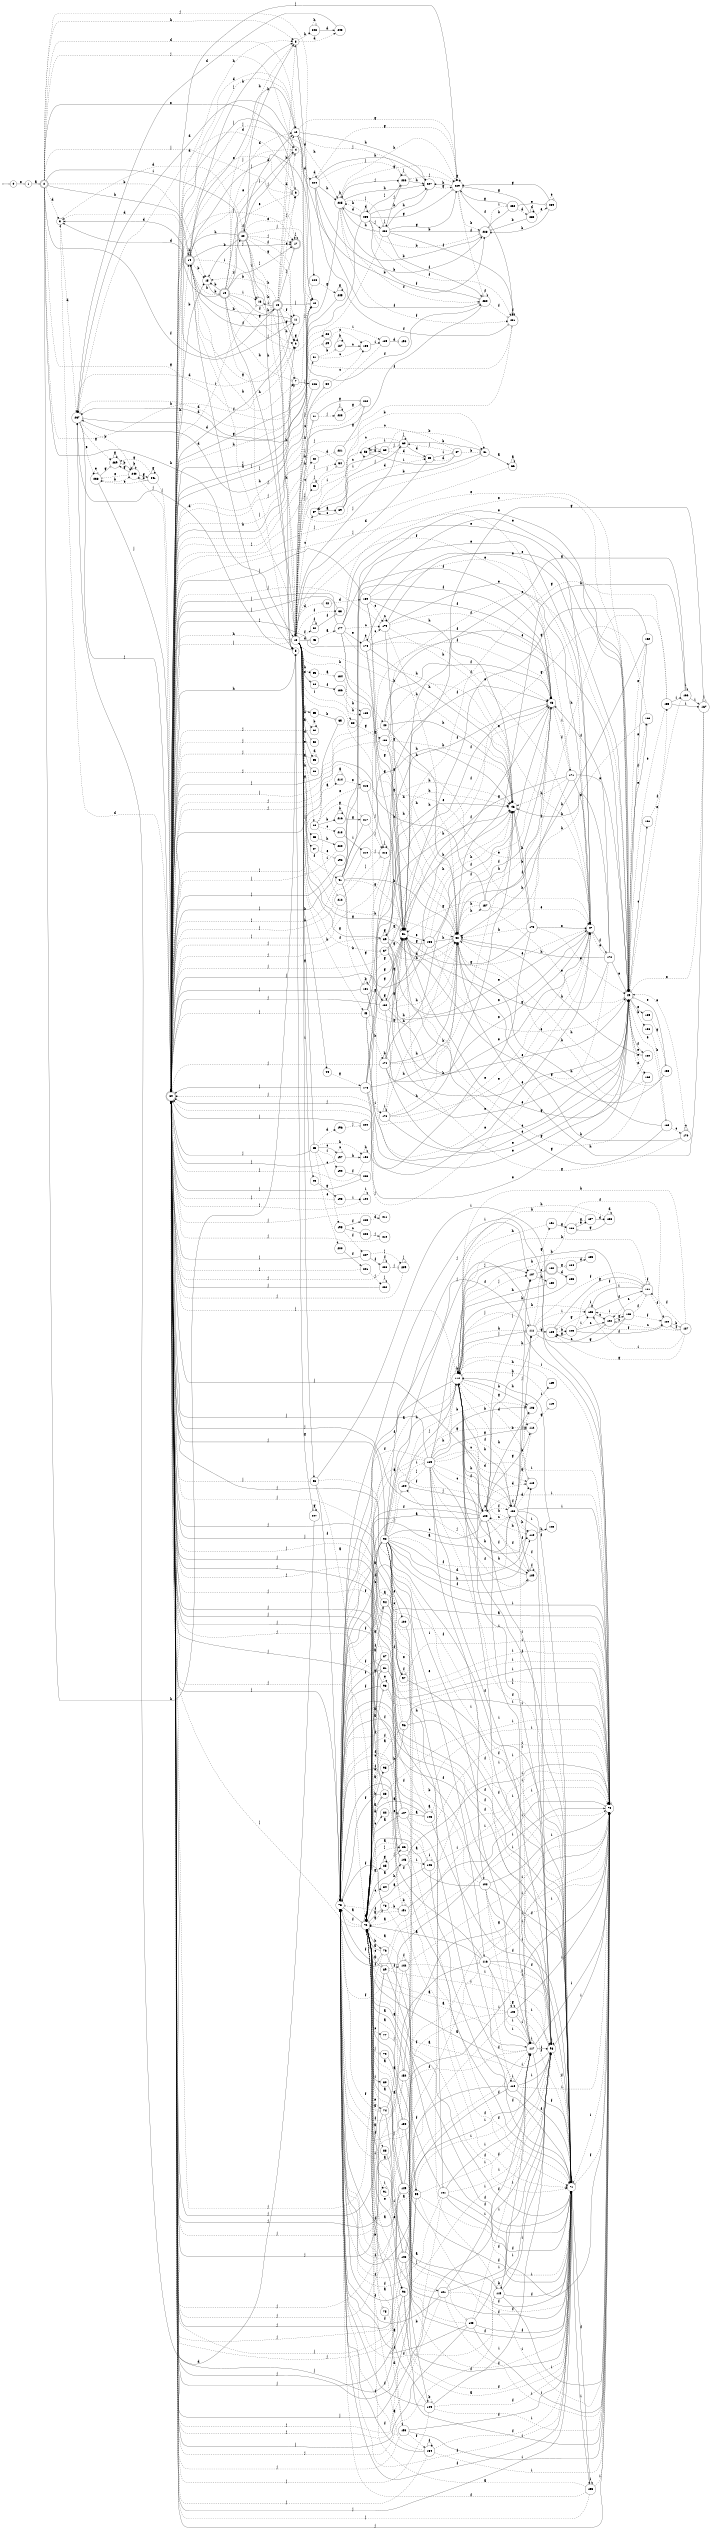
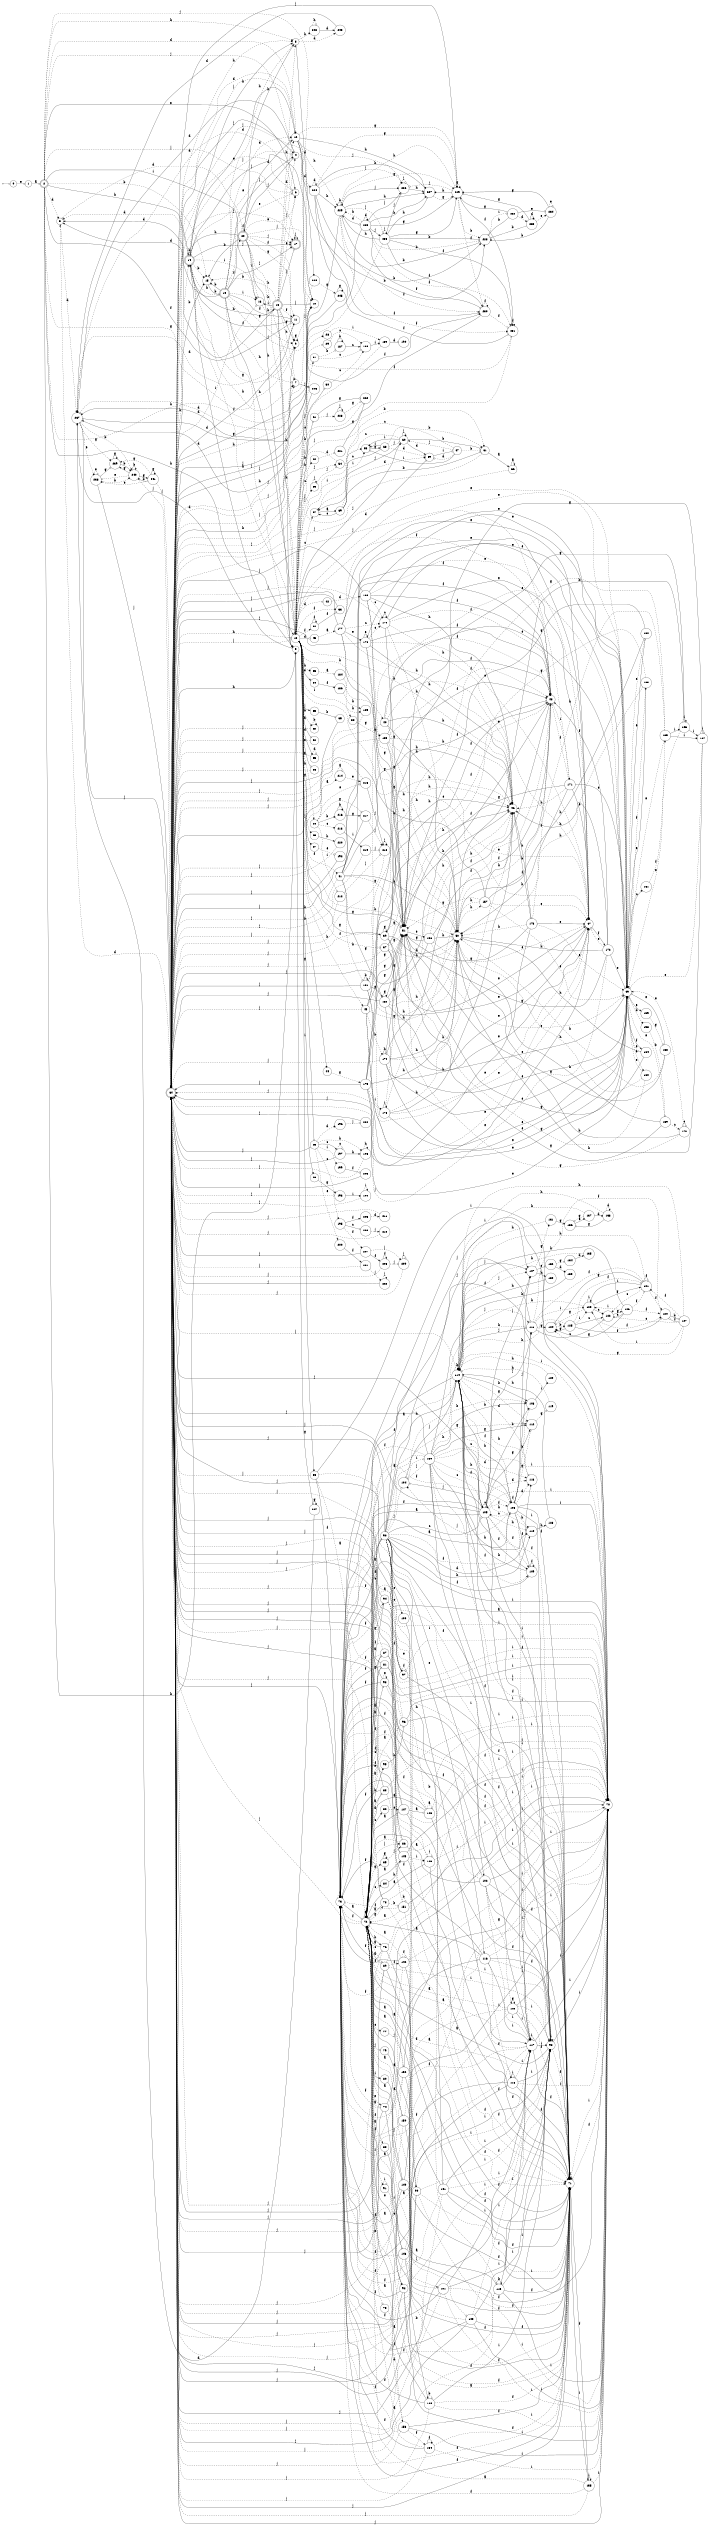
(552, 1269) -> (551, 1264)
